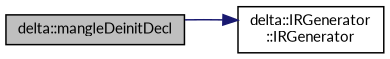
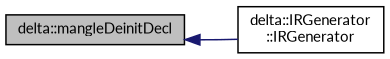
(204, 20) -> (219, 40)
